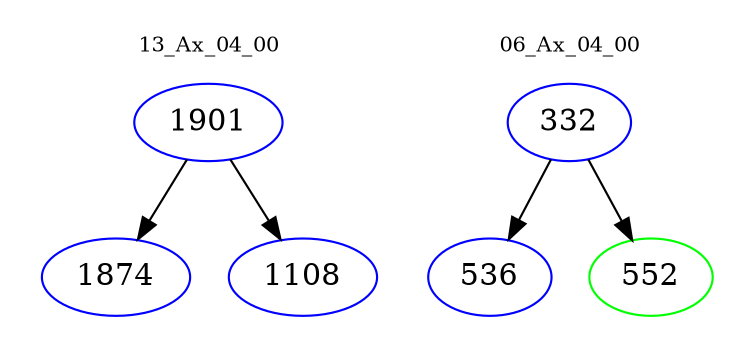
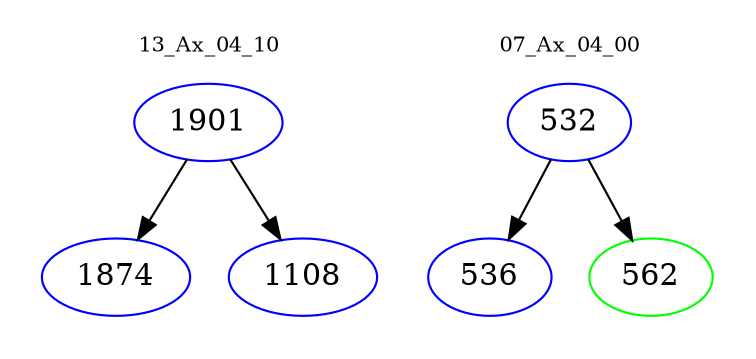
(209, 46) -> (209, 46)
(570, 46) -> (570, 46)
(569, 122) -> (569, 122)
(651, 277) -> (651, 277)
